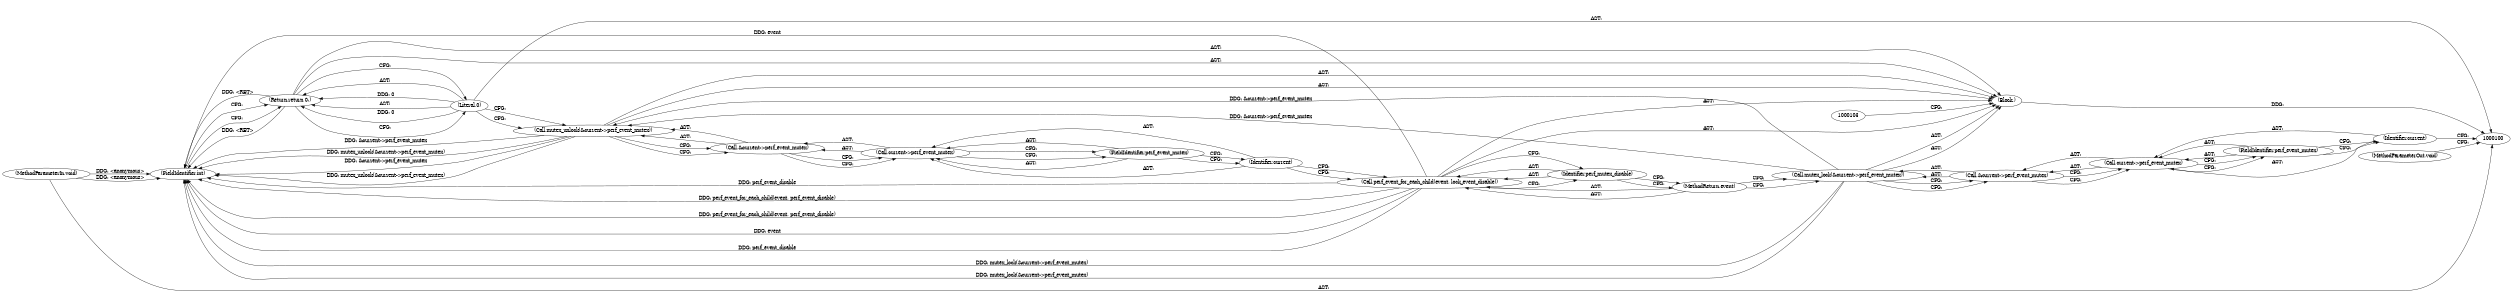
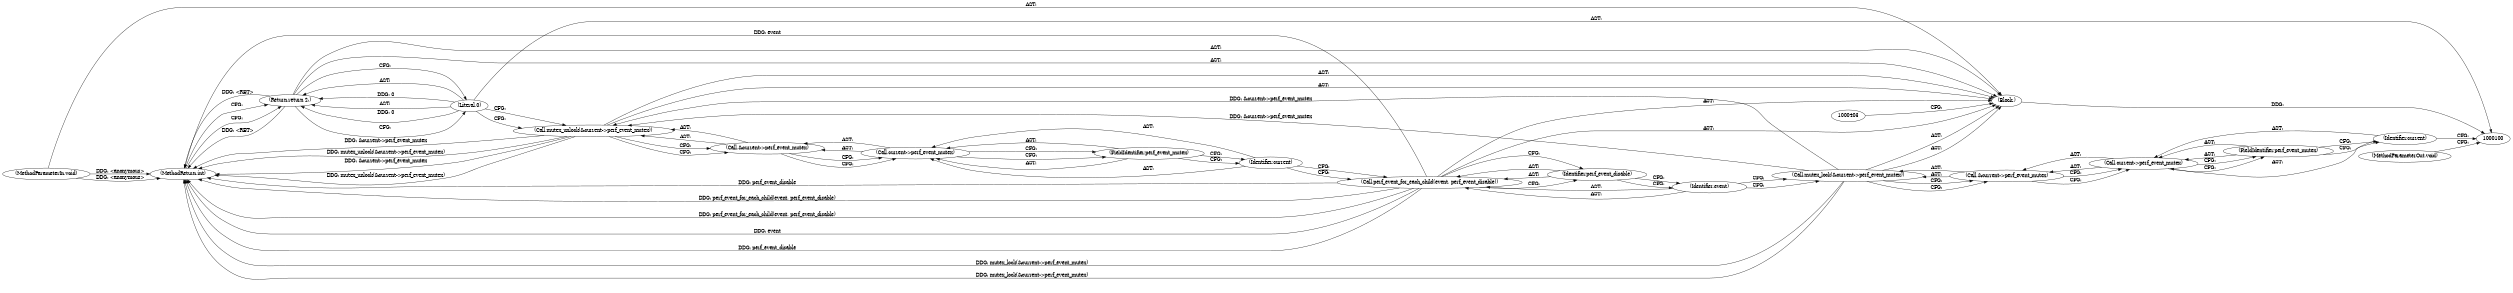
(290, 101) -> (290, 101)
(1848, 116) -> (1848, 116)
(183, 174) -> (183, 174)
(1597, 175) -> (1597, 175)
(1430, 182) -> (1430, 182)
(1709, 187) -> (1709, 187)
(1294, 290) -> (993, 8)
